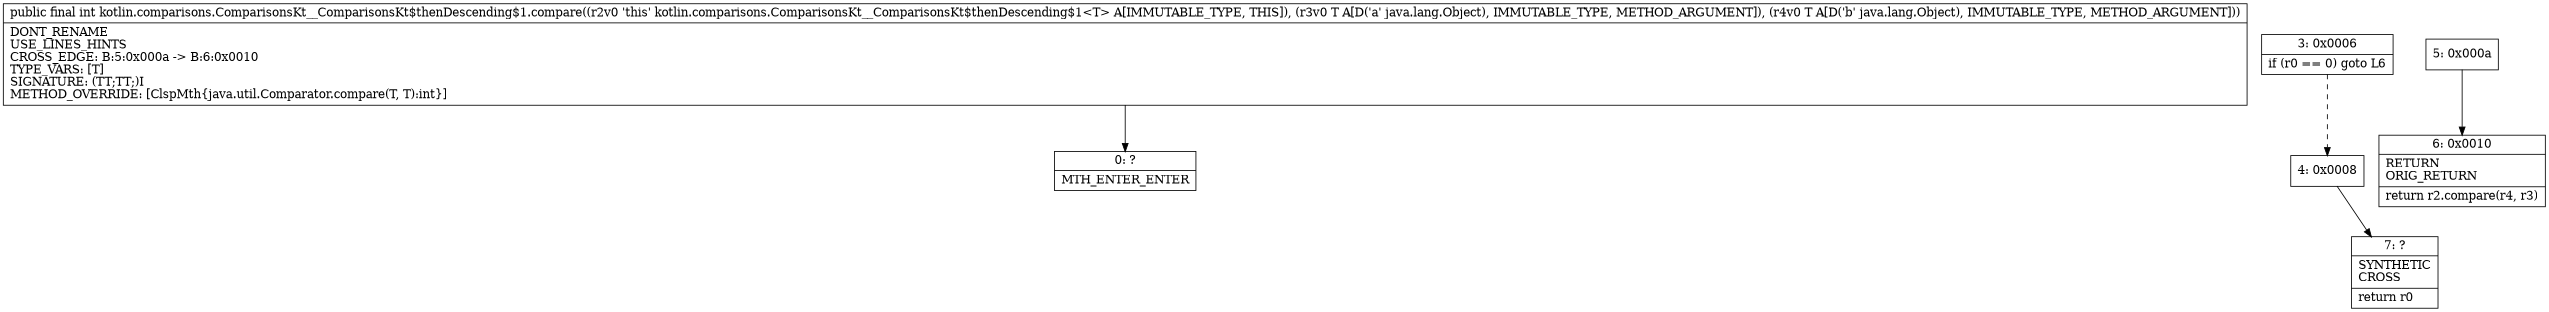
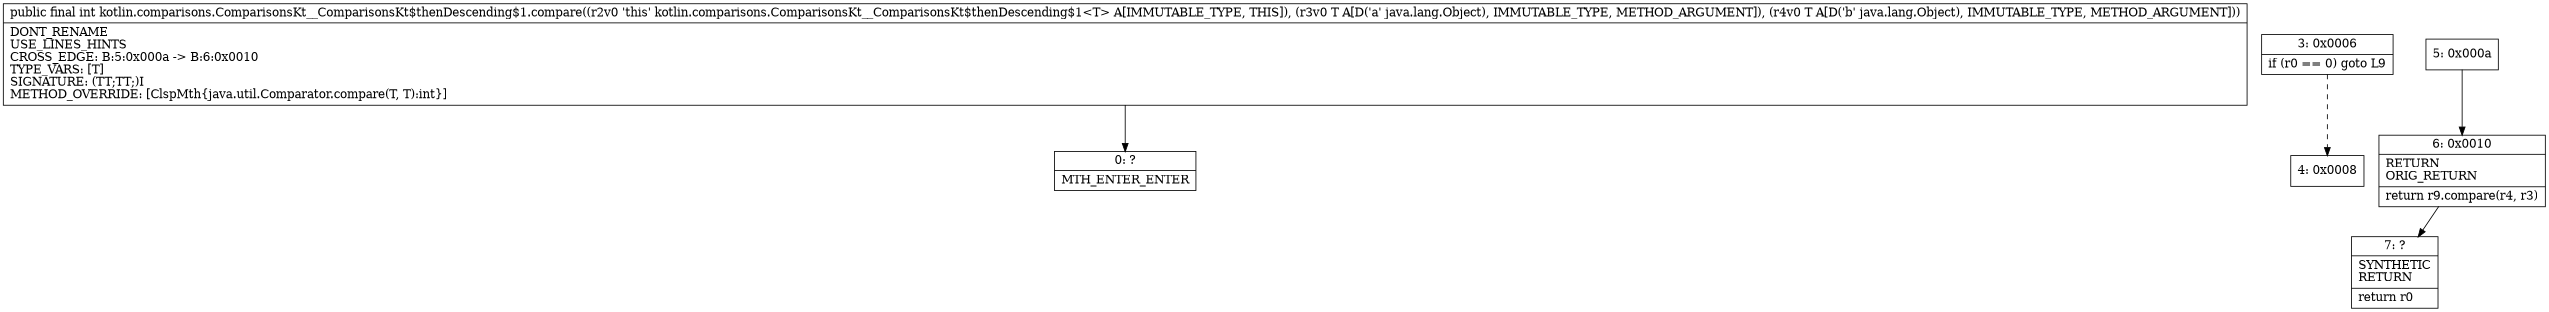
(2327, 64) -> (2327, 64)
(2462, 196) -> (2462, 196)
(2352, 208) -> (2431, 218)
(2380, 278) -> (2385, 278)
